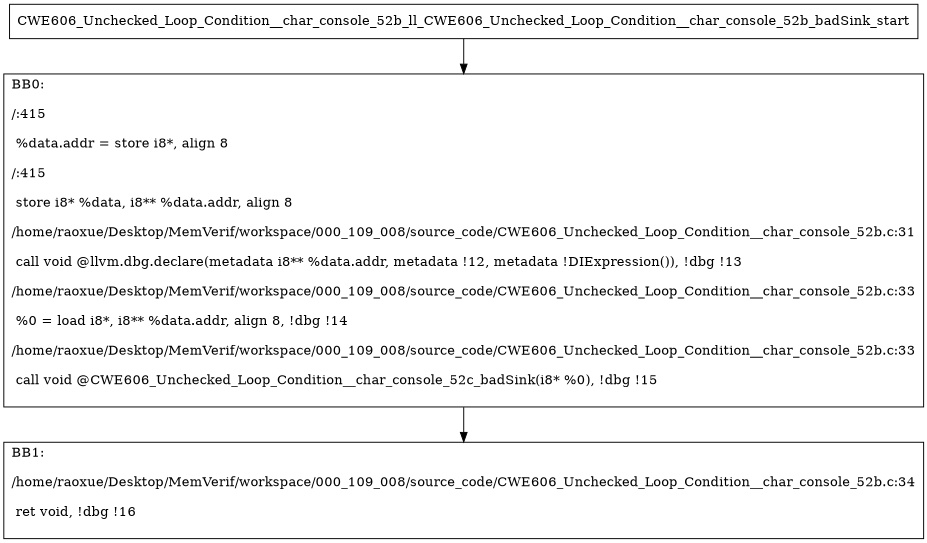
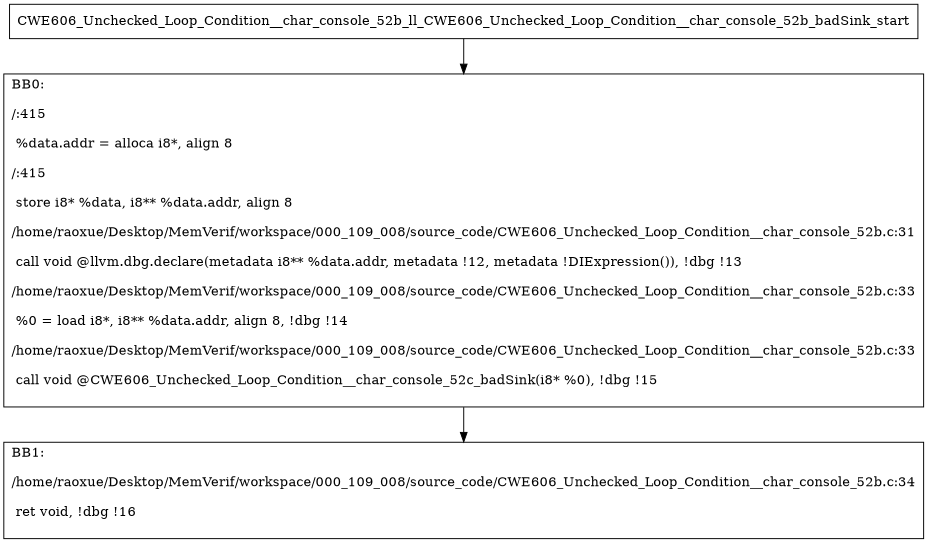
(120, 144) -> (122, 144)
